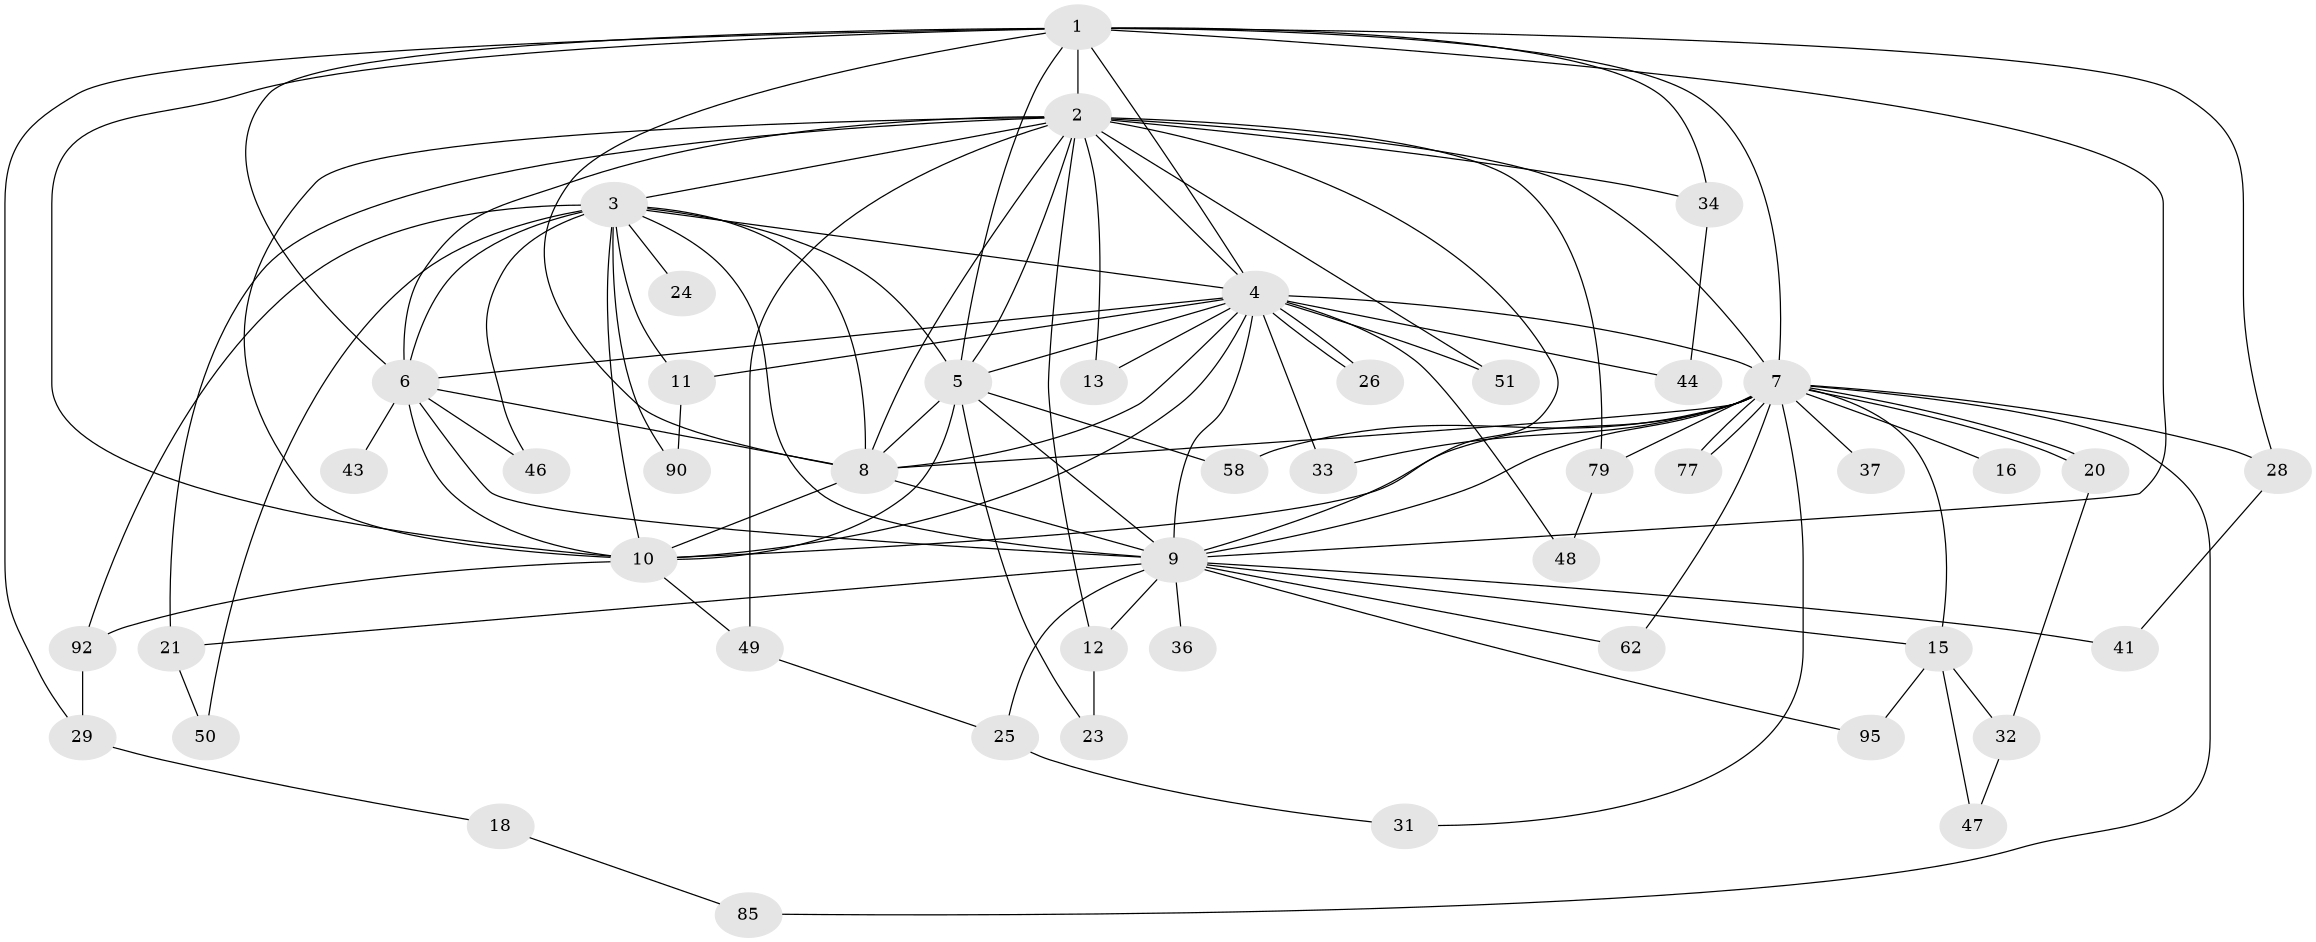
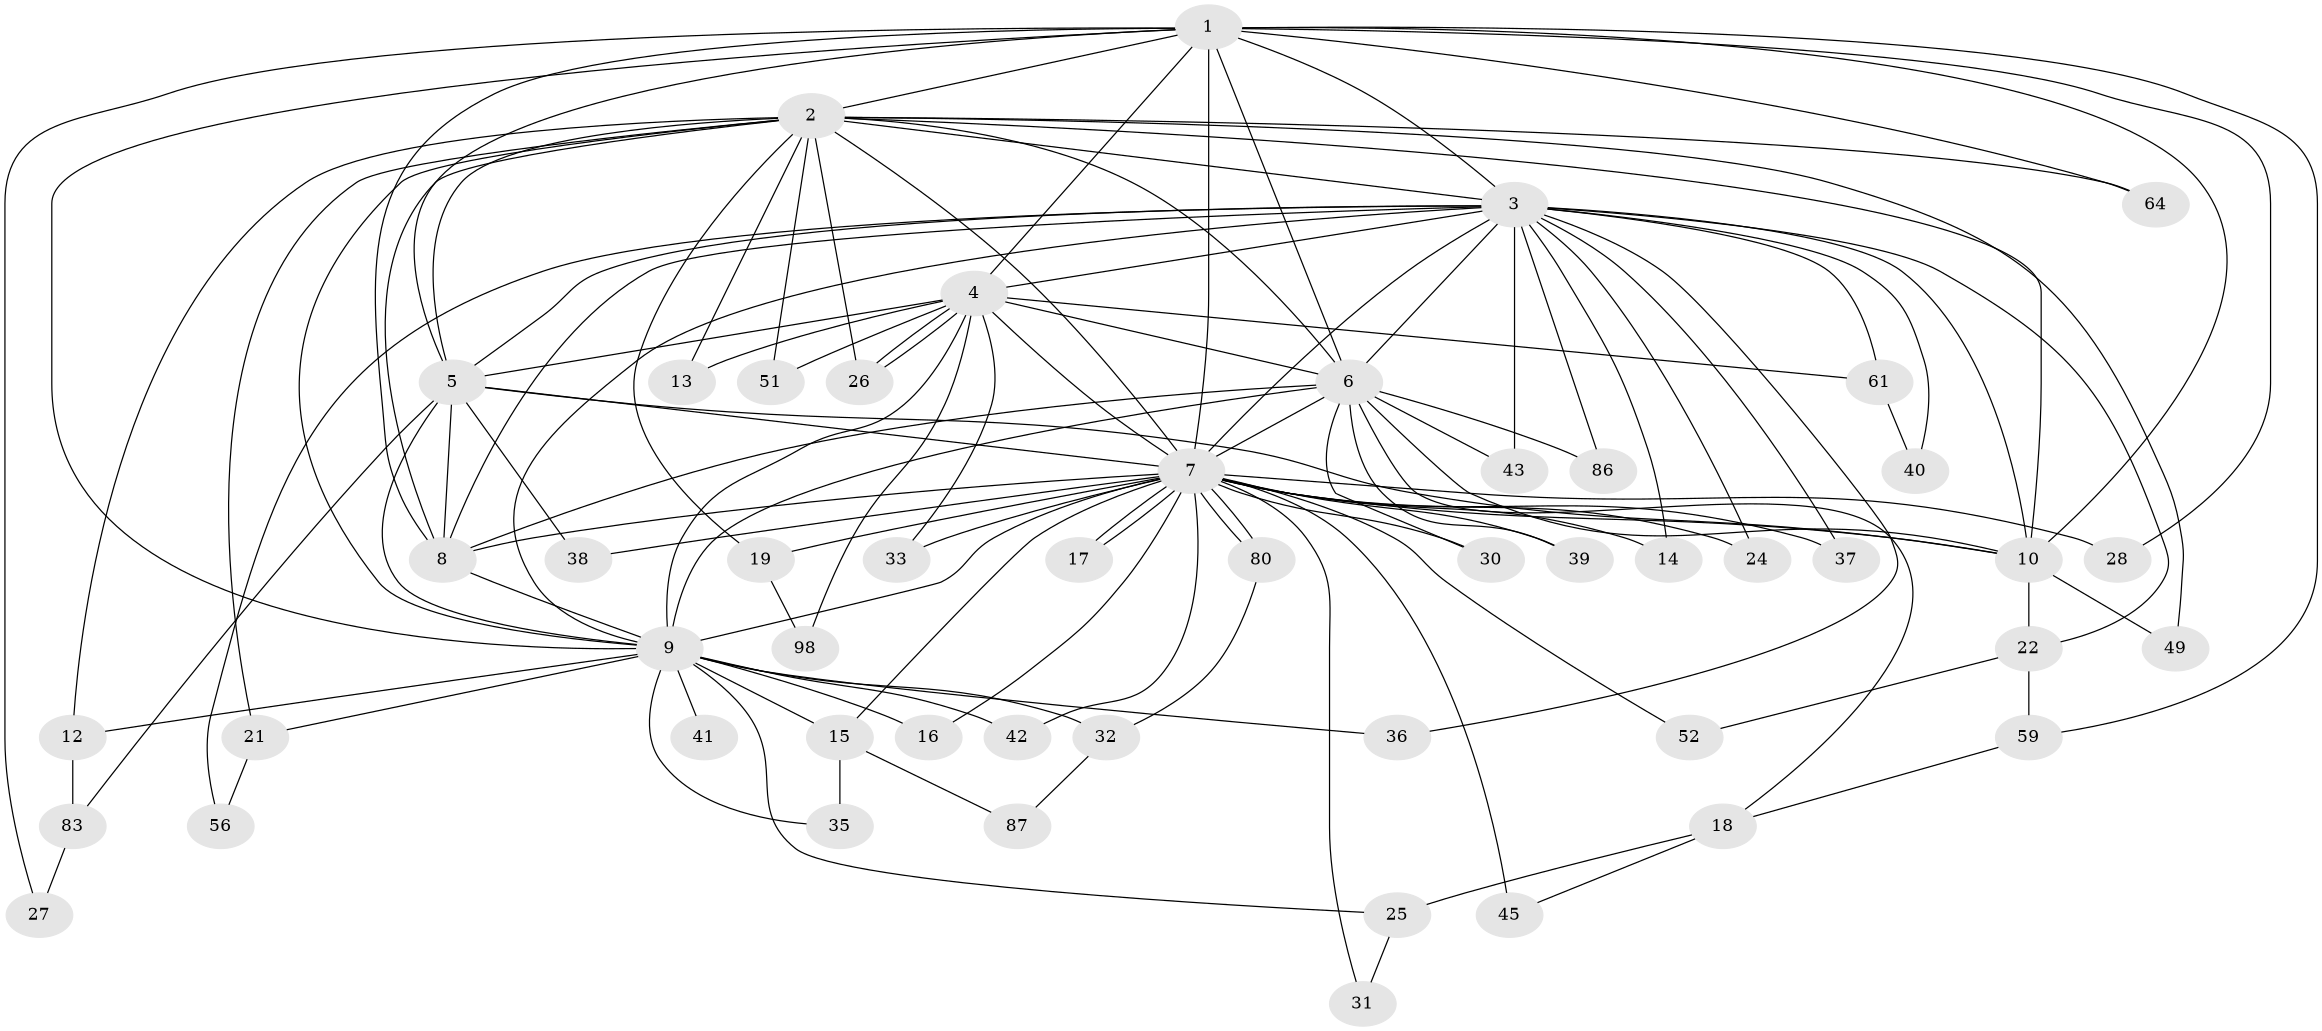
none -> (1375, 99)
(1167, 205) -> (836, 249)
(1709, 205) -> (2156, 205)
none -> (1347, 319)
none -> (1515, 338)
none -> (1701, 351)
(682, 382) -> (1880, 382)
(1688, 382) -> none
none -> (822, 427)
none -> (1270, 427)
(1077, 431) -> none
(536, 471) -> (1603, 471)
(677, 471) -> (1915, 471)
(1235, 471) -> (578, 560)
(1600, 471) -> (761, 560)
(1688, 471) -> (1079, 560)
(2095, 471) -> (1262, 560)
(993, 499) -> none
none -> (1773, 505)
none -> (1478, 507)
(758, 514) -> none
none -> (1491, 560)
(1566, 560) -> (805, 649)
none -> (1580, 560)
none -> (1669, 560)
(2202, 560) -> none
none -> (1886, 586)
(83, 649) -> (2029, 649)
(1632, 649) -> (1018, 738)
none -> (803, 687)
(878, 693) -> (1559, 868)
(1973, 693) -> (892, 686)
(83, 738) -> (2029, 738)
(206, 738) -> (221, 826)
(1094, 738) -> (73, 826)
none -> (1690, 738)
(1871, 738) -> (840, 826)
(1973, 826) -> (1018, 826)
none -> (39, 915)
(749, 915) -> (1510, 915)
